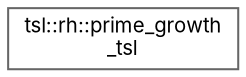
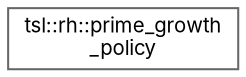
(123, 39) -> (123, 39)
